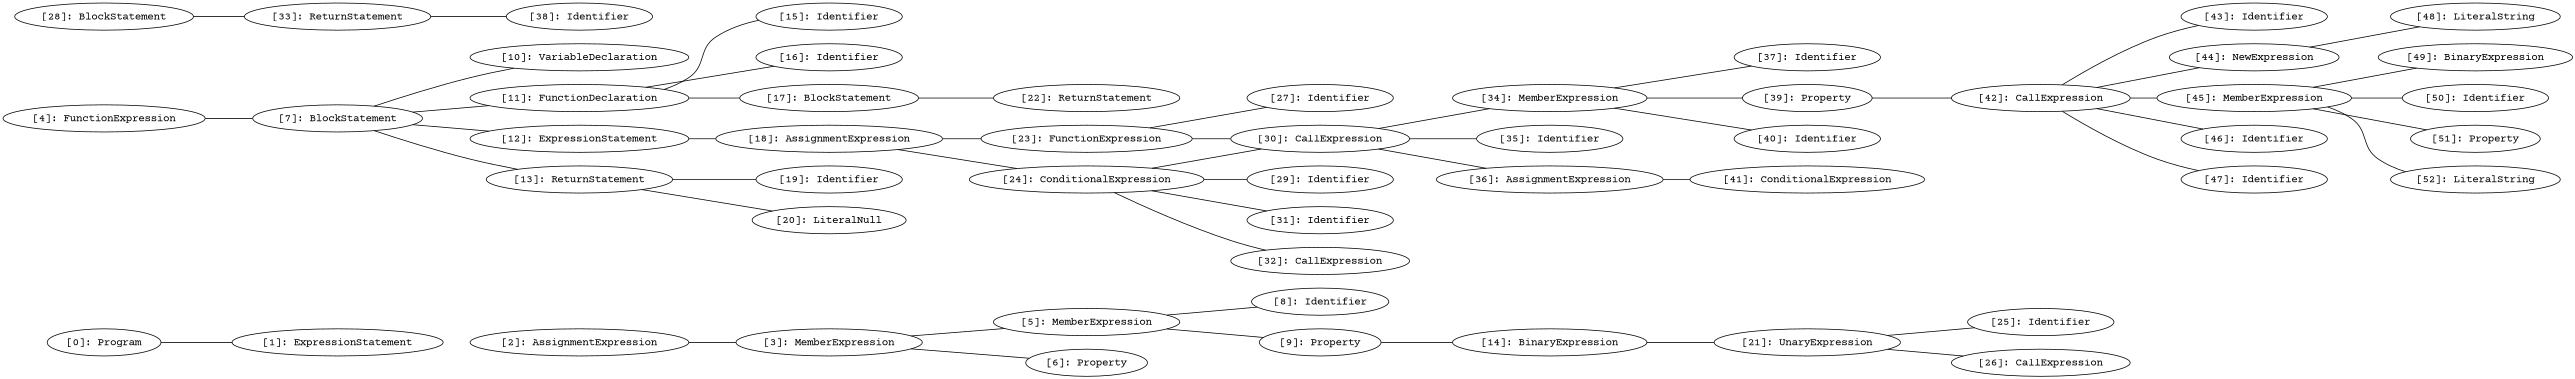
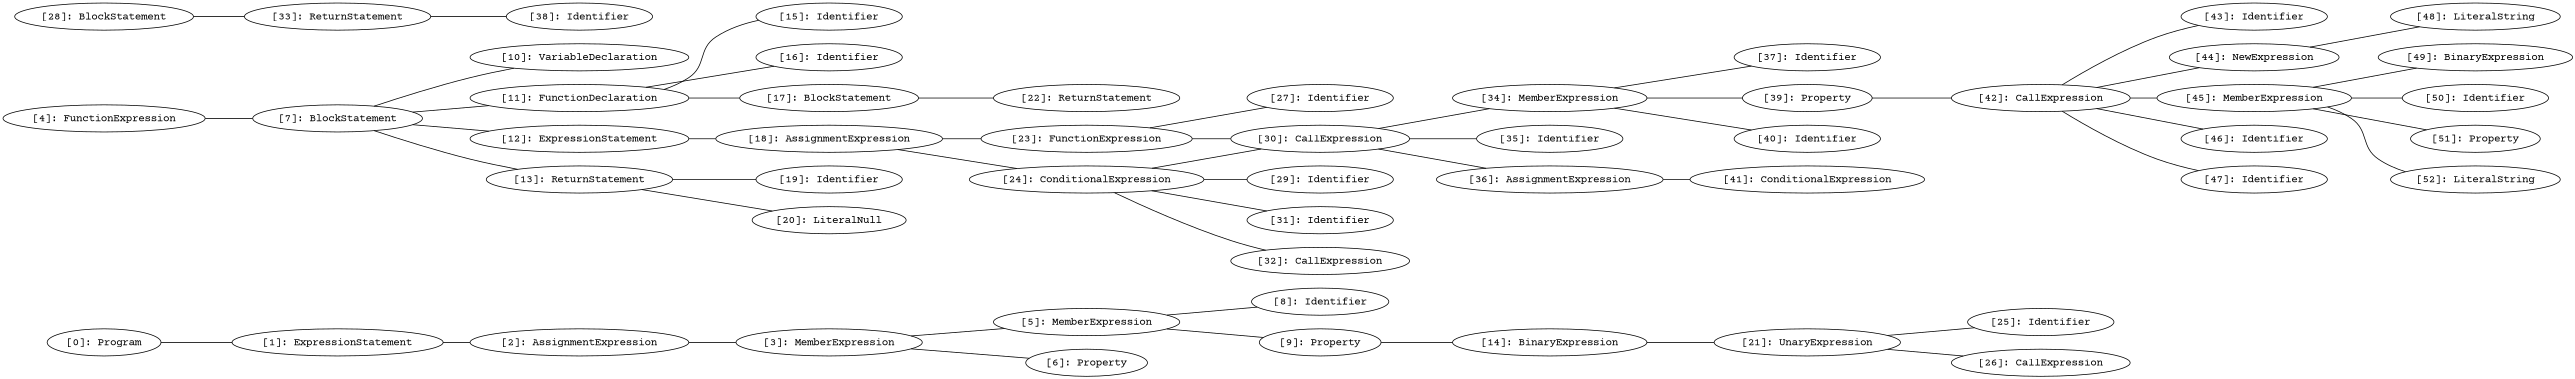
none -> (457, 342)
